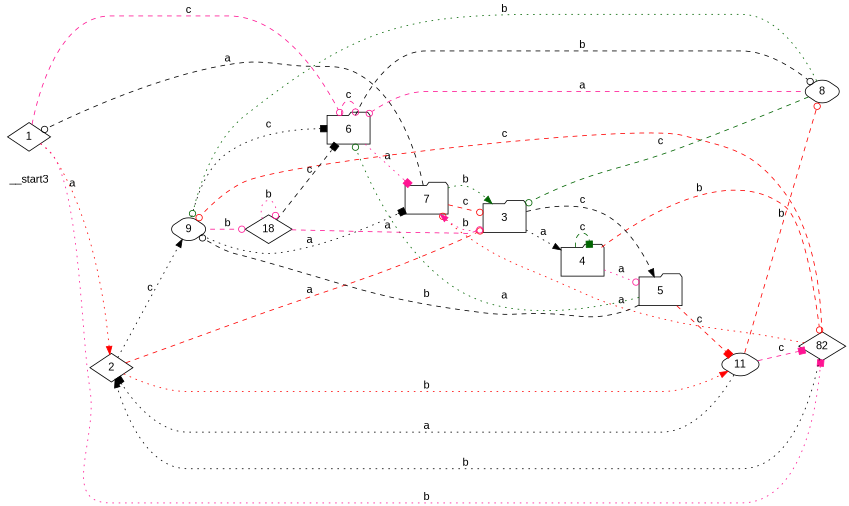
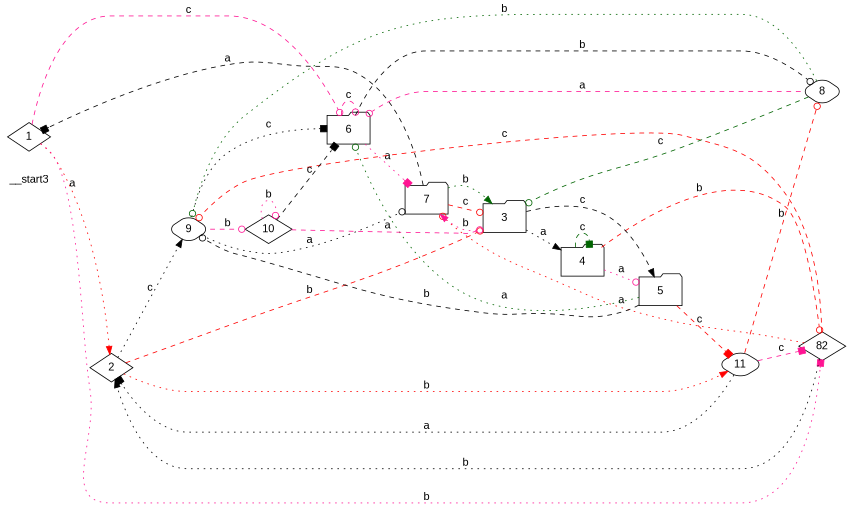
(265, 62) -> (265, 62)
(269, 229) -> (269, 229)
(301, 249) -> (301, 249)
(310, 290) -> (310, 290)
